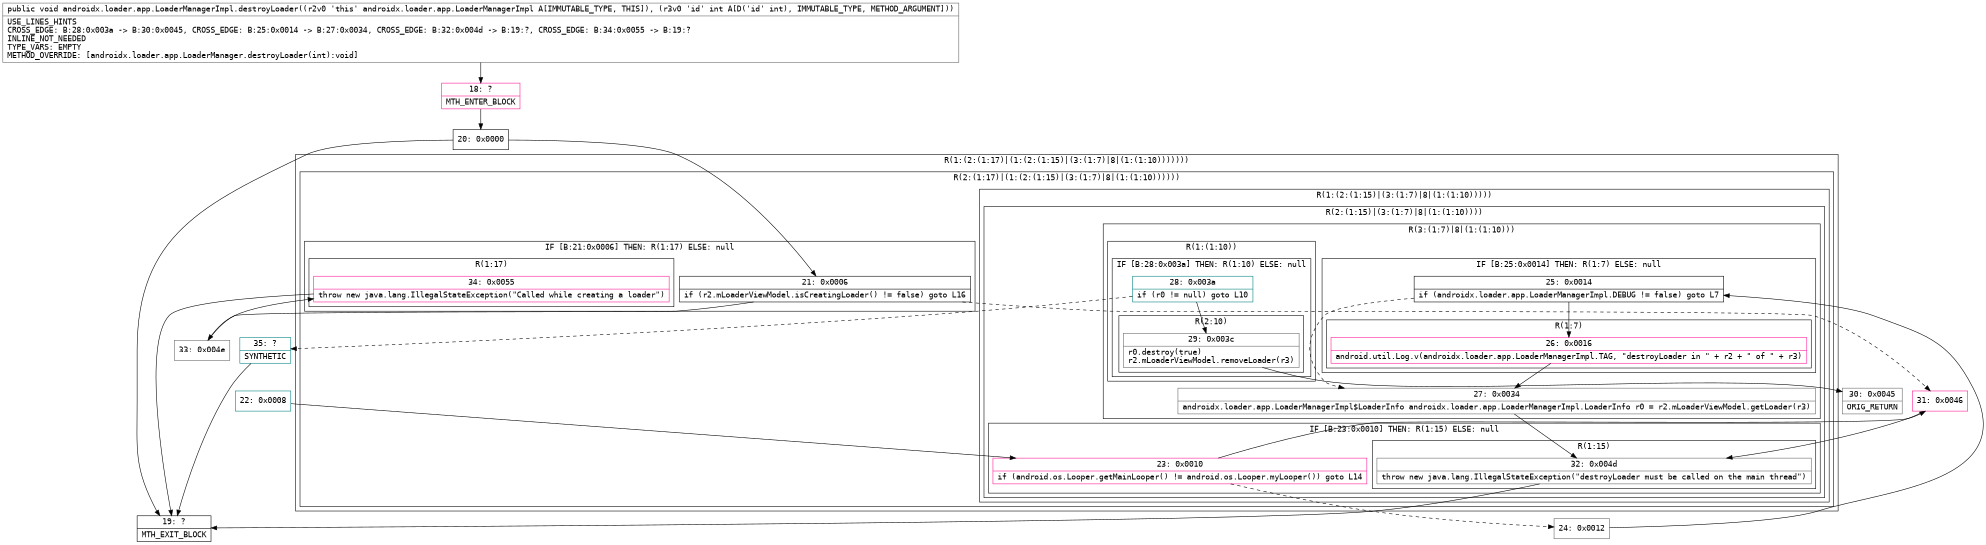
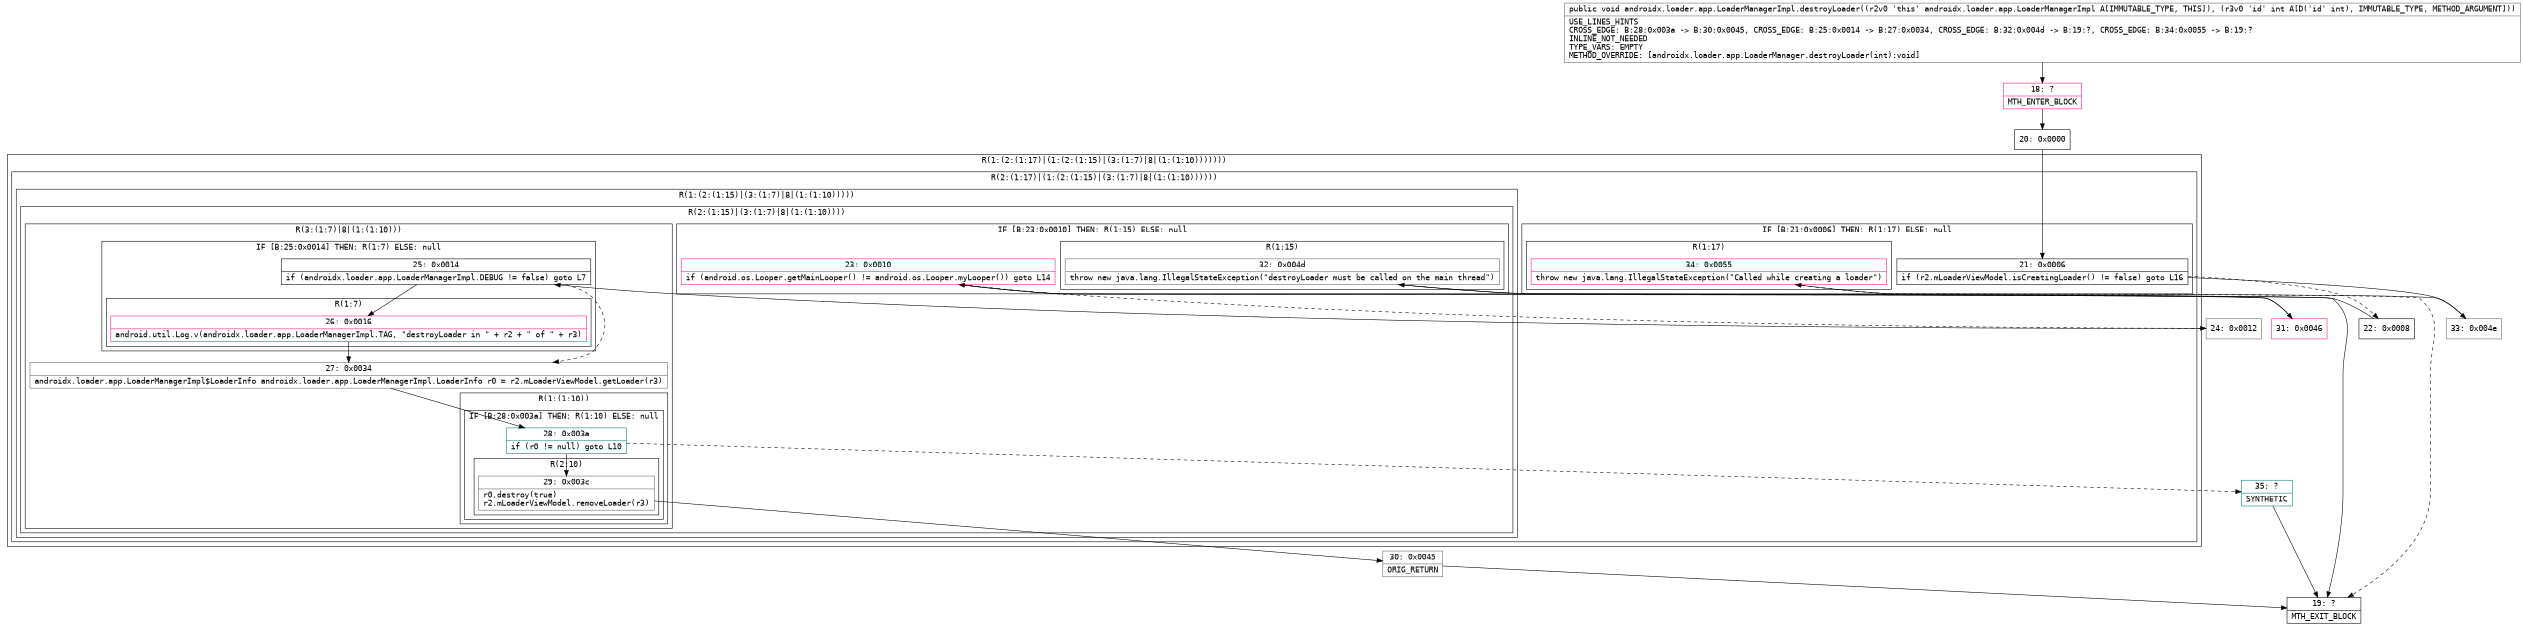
(181, 230) -> (1862, 587)
(1455, 312) -> (2304, 287)
(160, 339) -> (2432, 316)
(263, 401) -> (2387, 329)
(1543, 434) -> (455, 407)
